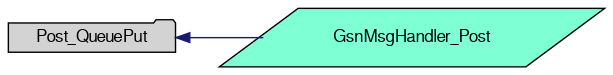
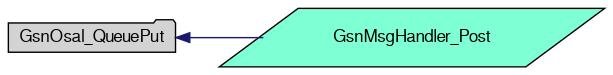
(92, 38) -> (92, 38)
